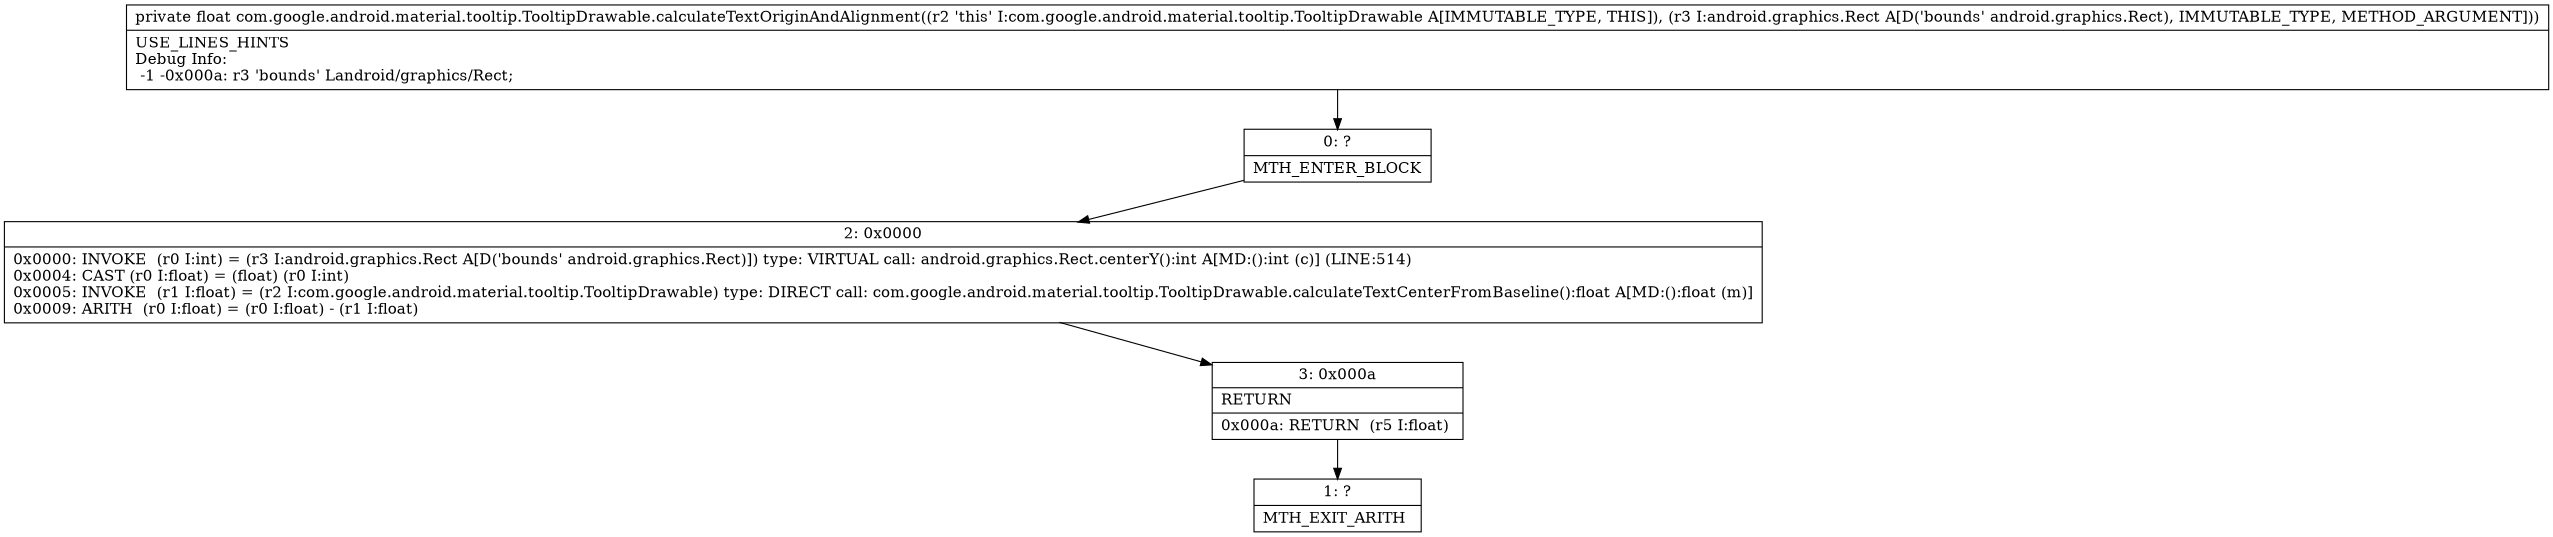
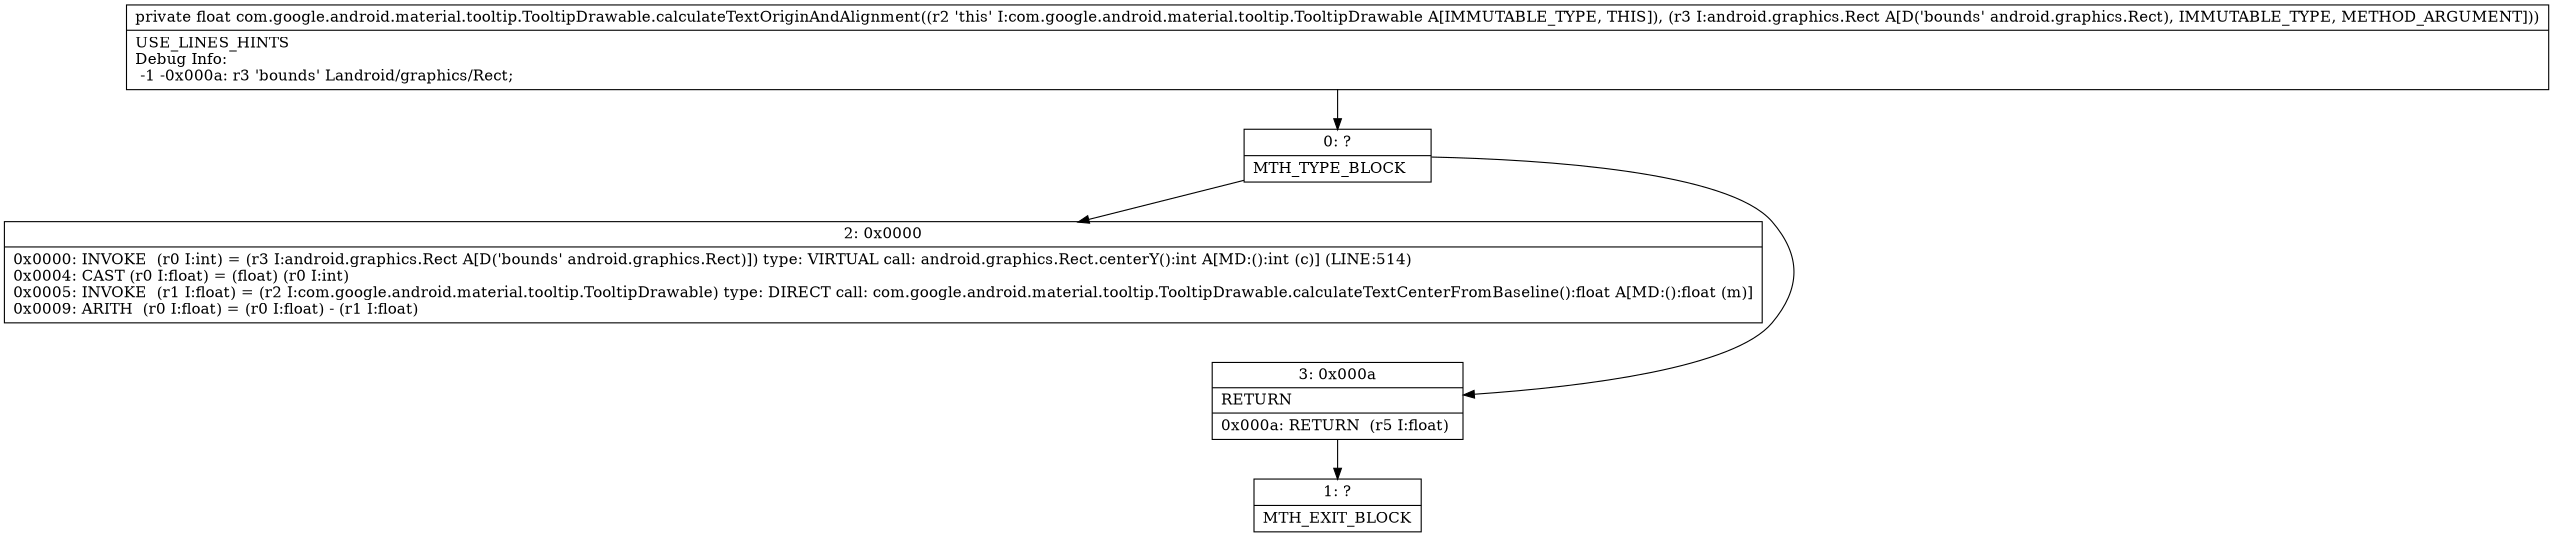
(1338, 168) -> (1329, 168)
(1130, 342) -> (1790, 252)
(1334, 518) -> (1338, 518)
